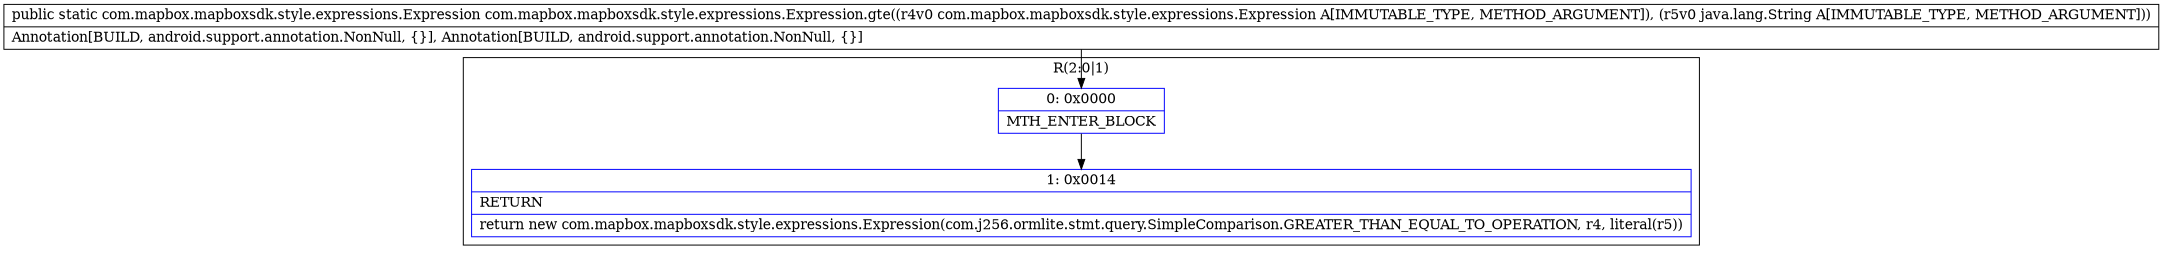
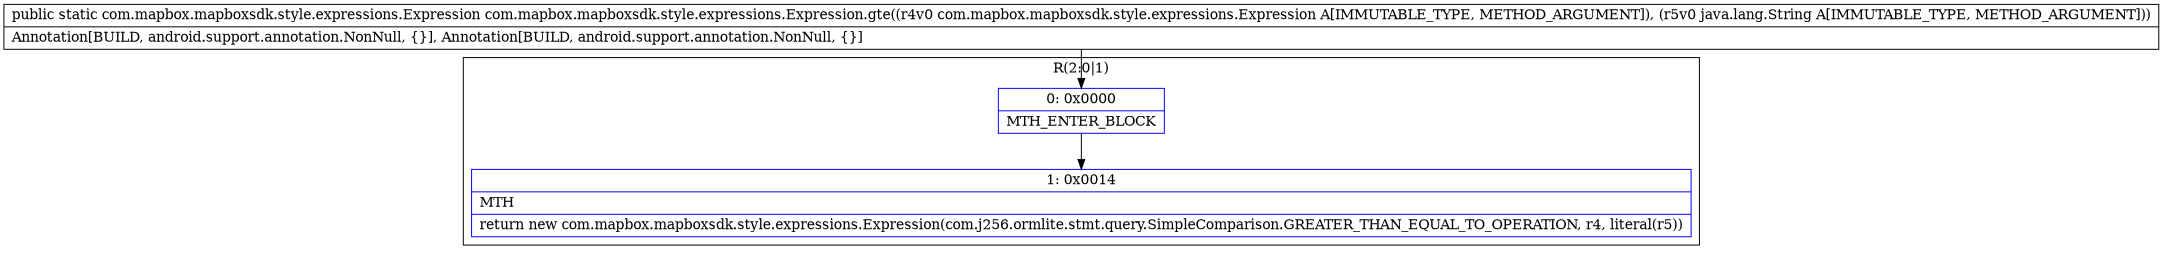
(511, 203) -> (497, 203)
